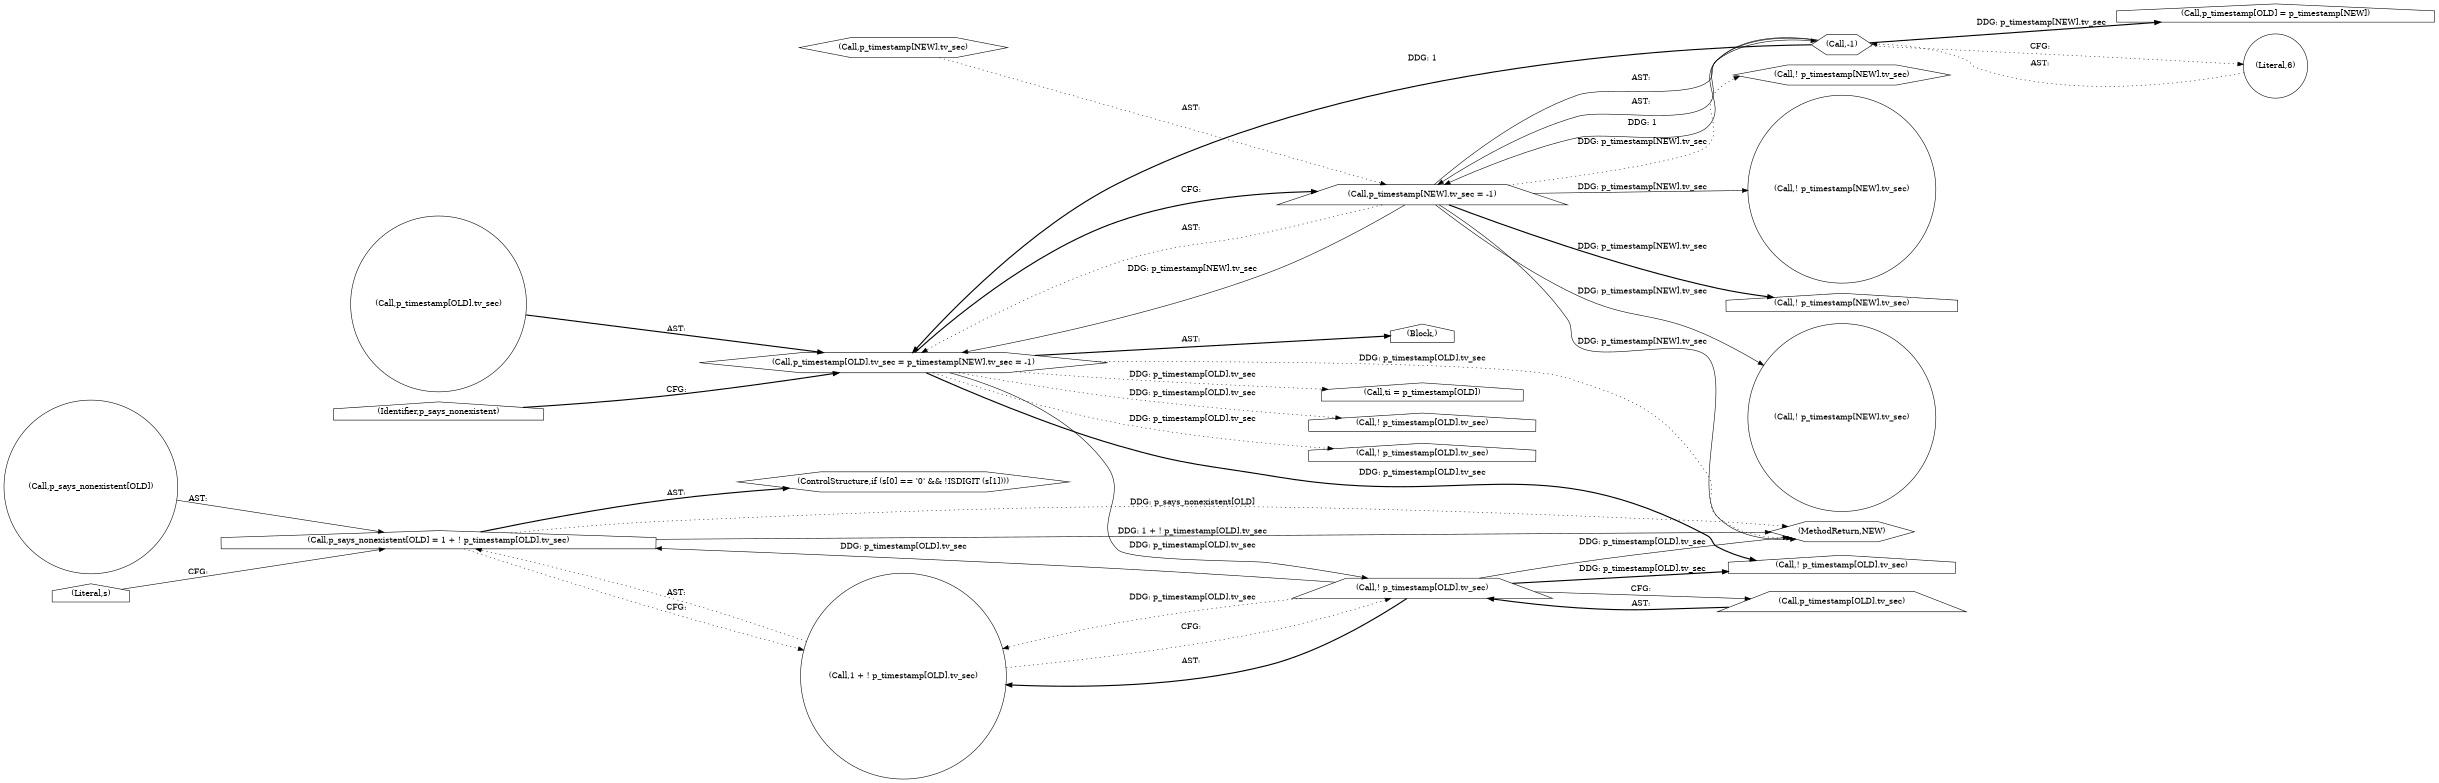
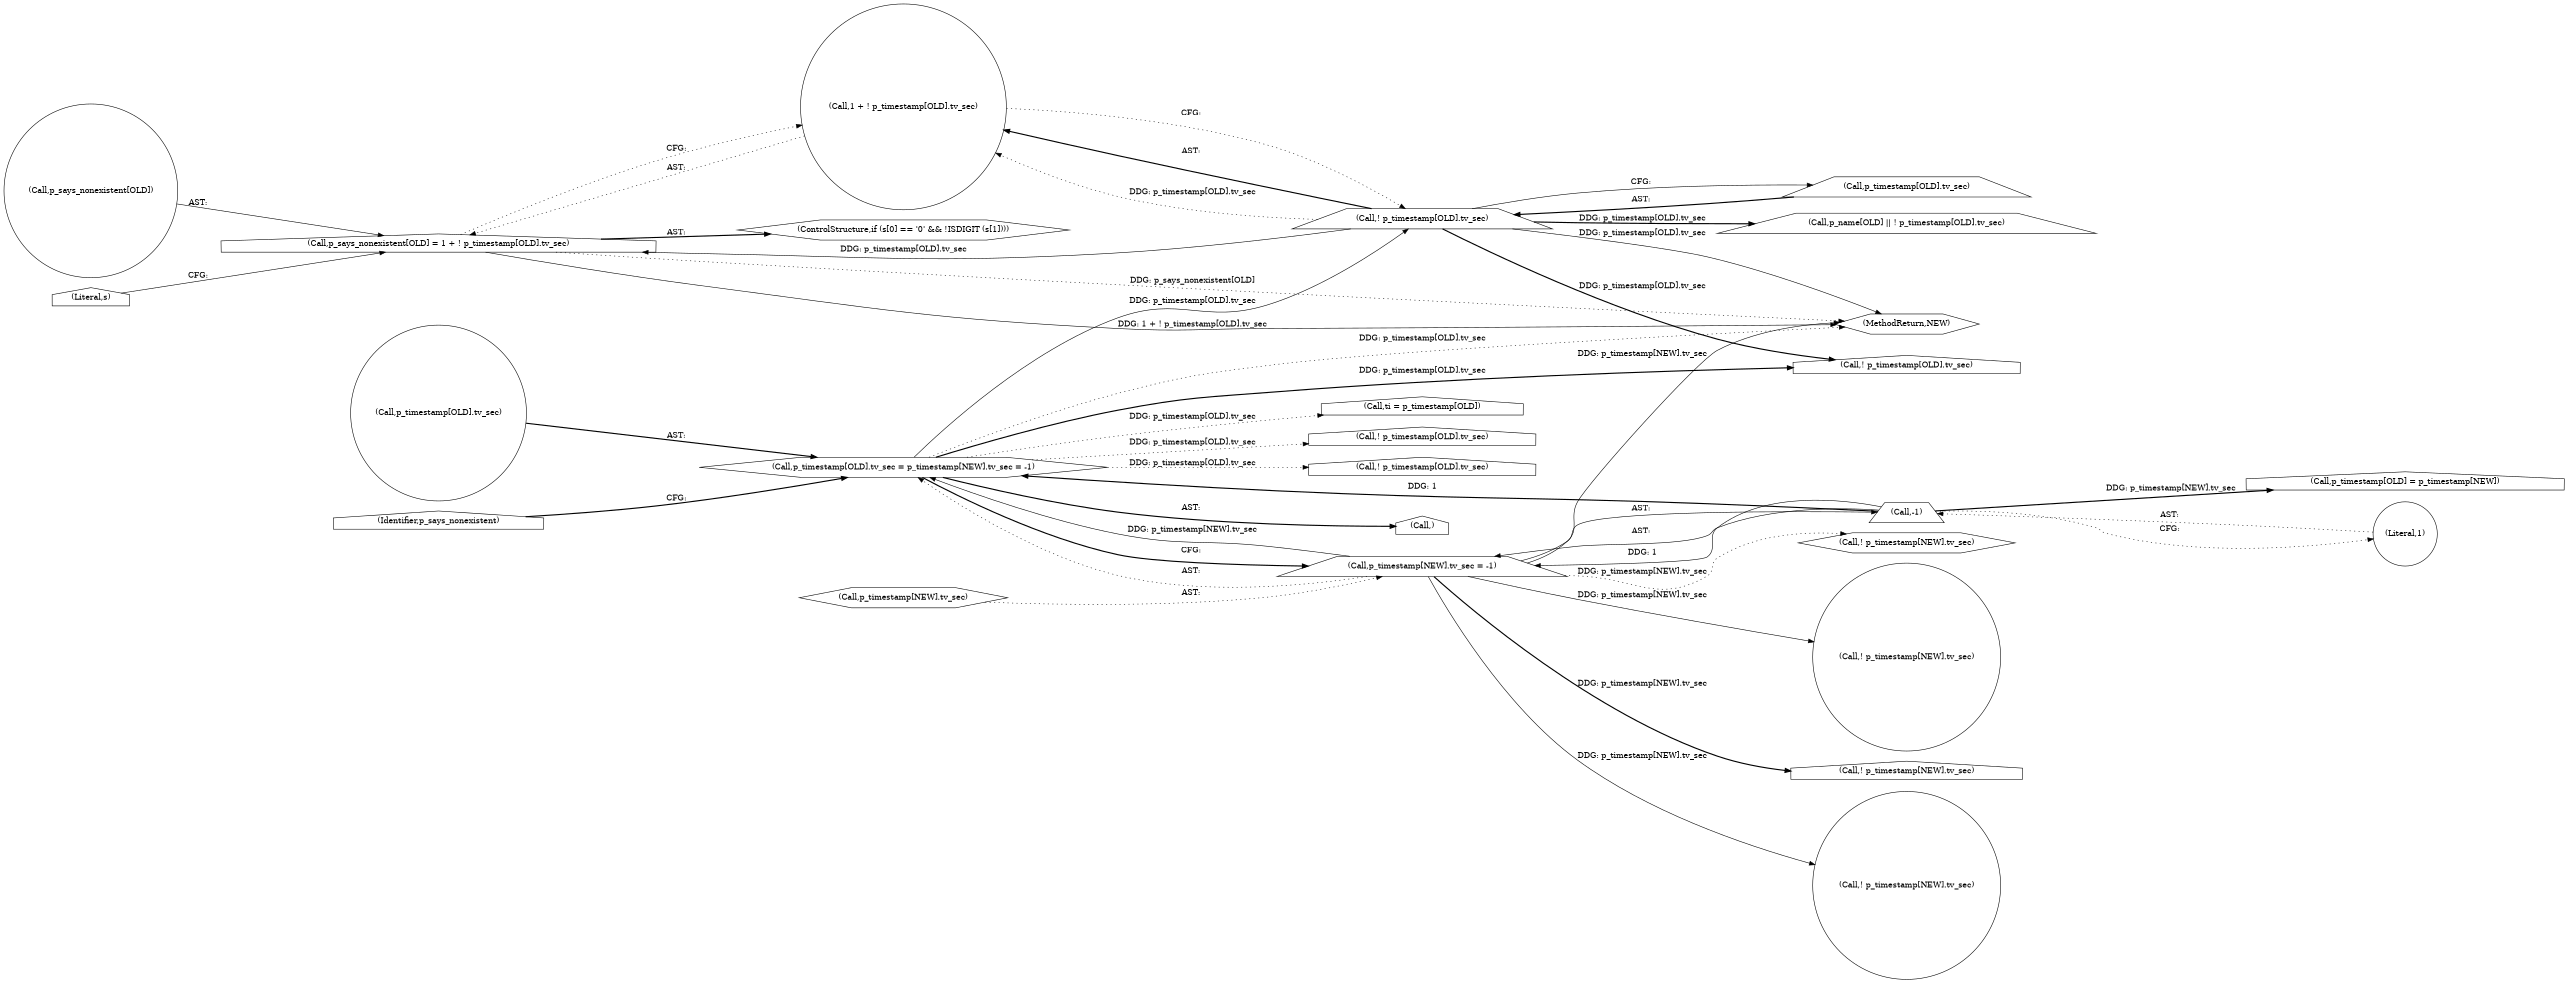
(1842, 45) -> (1907, 513)
(2276, 66) -> (2405, 534)
none -> (1907, 223)
(1422, 334) -> (1422, 526)
